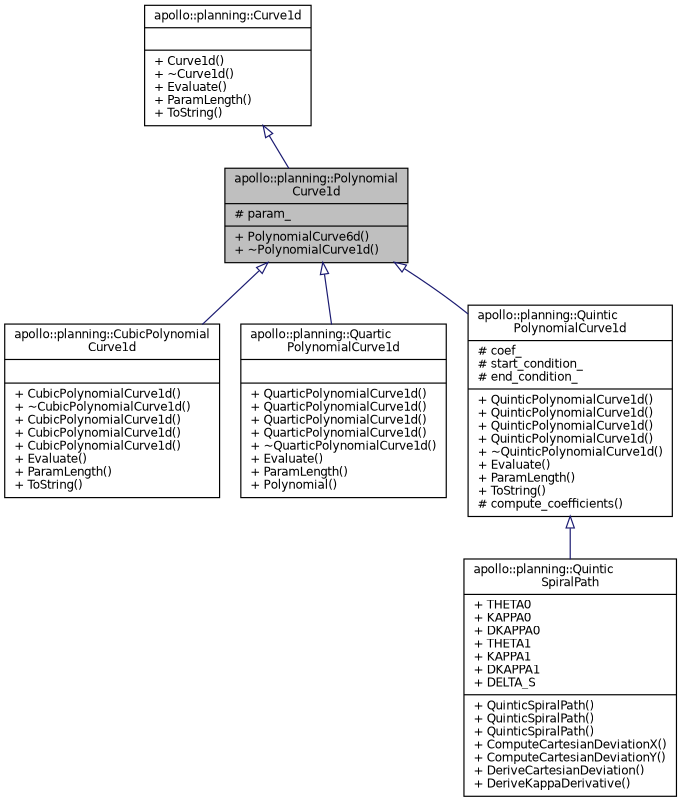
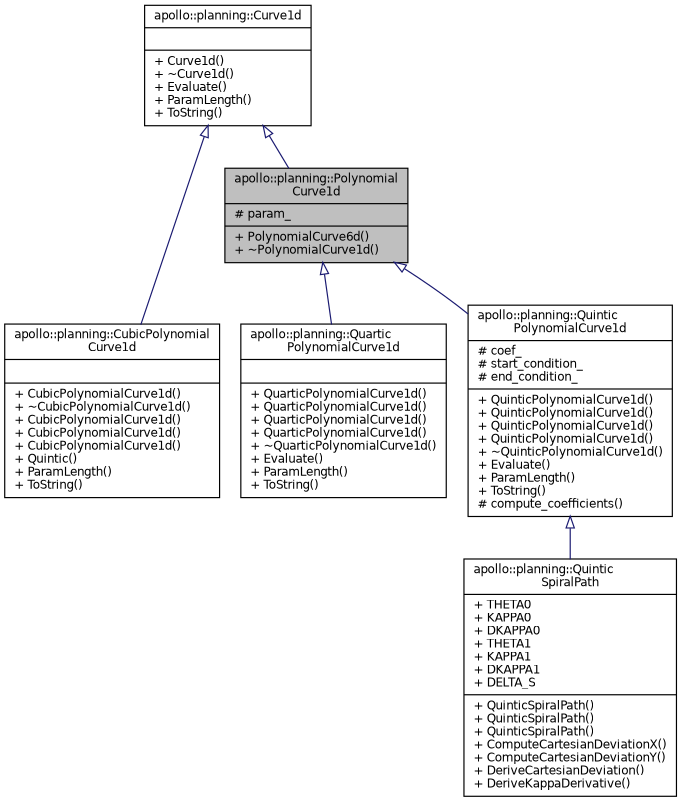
(231, 298) -> (173, 231)
(51, 459) -> (46, 459)
(294, 485) -> (285, 485)
